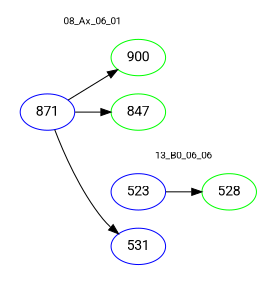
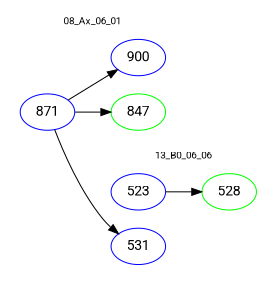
(138, 58) -> (138, 58)
